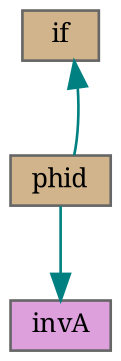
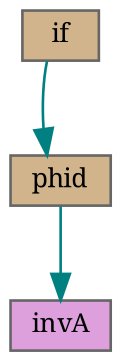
(78, 122) -> (43, 95)
